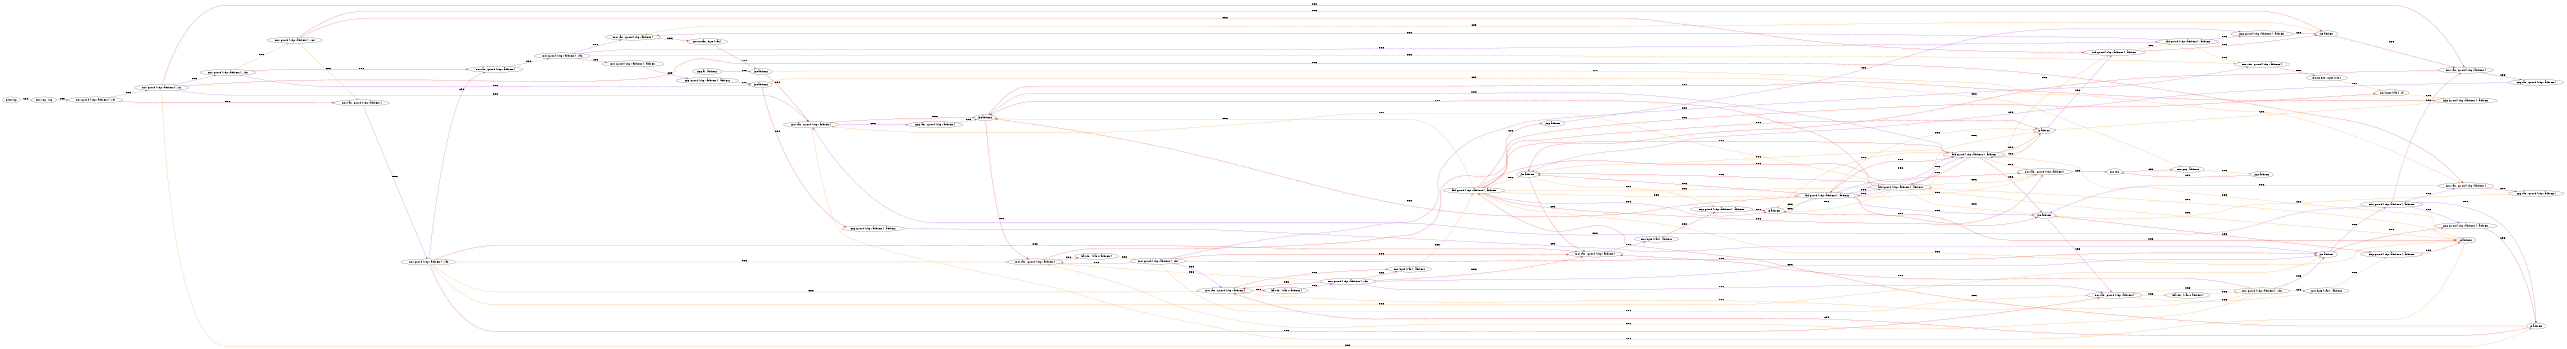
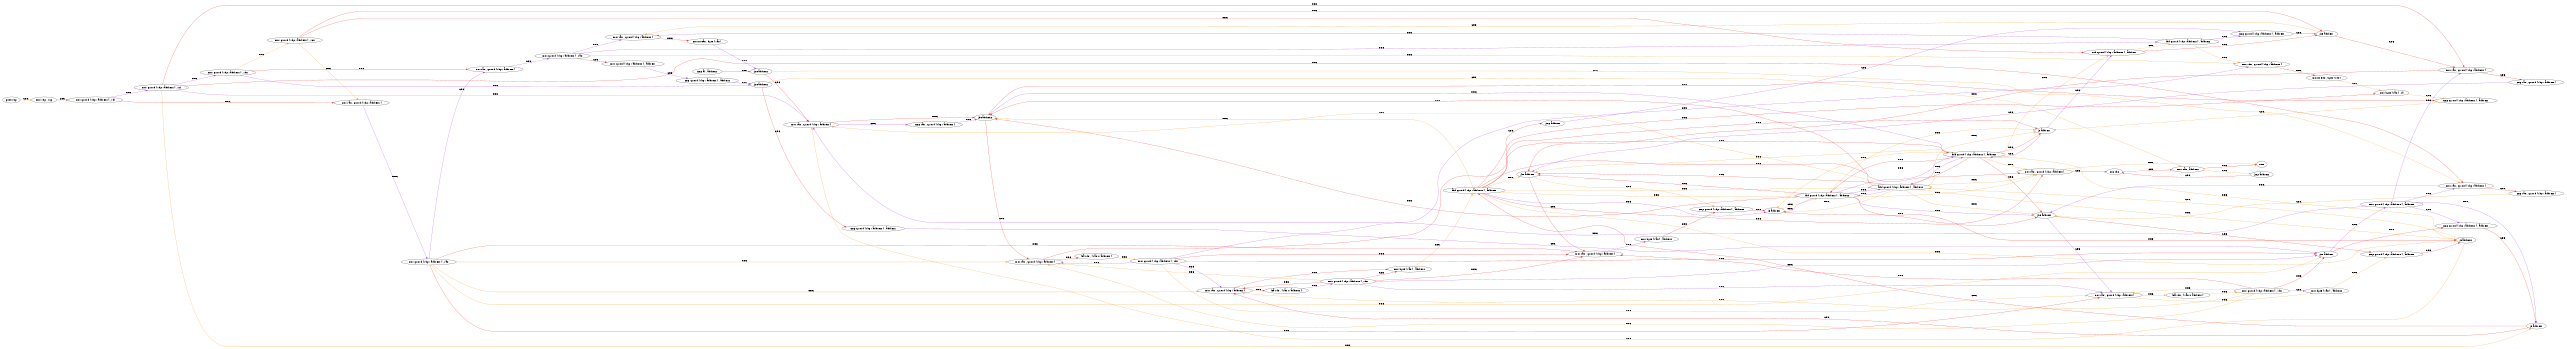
none -> (2262, 164)
(2188, 169) -> (2188, 169)
